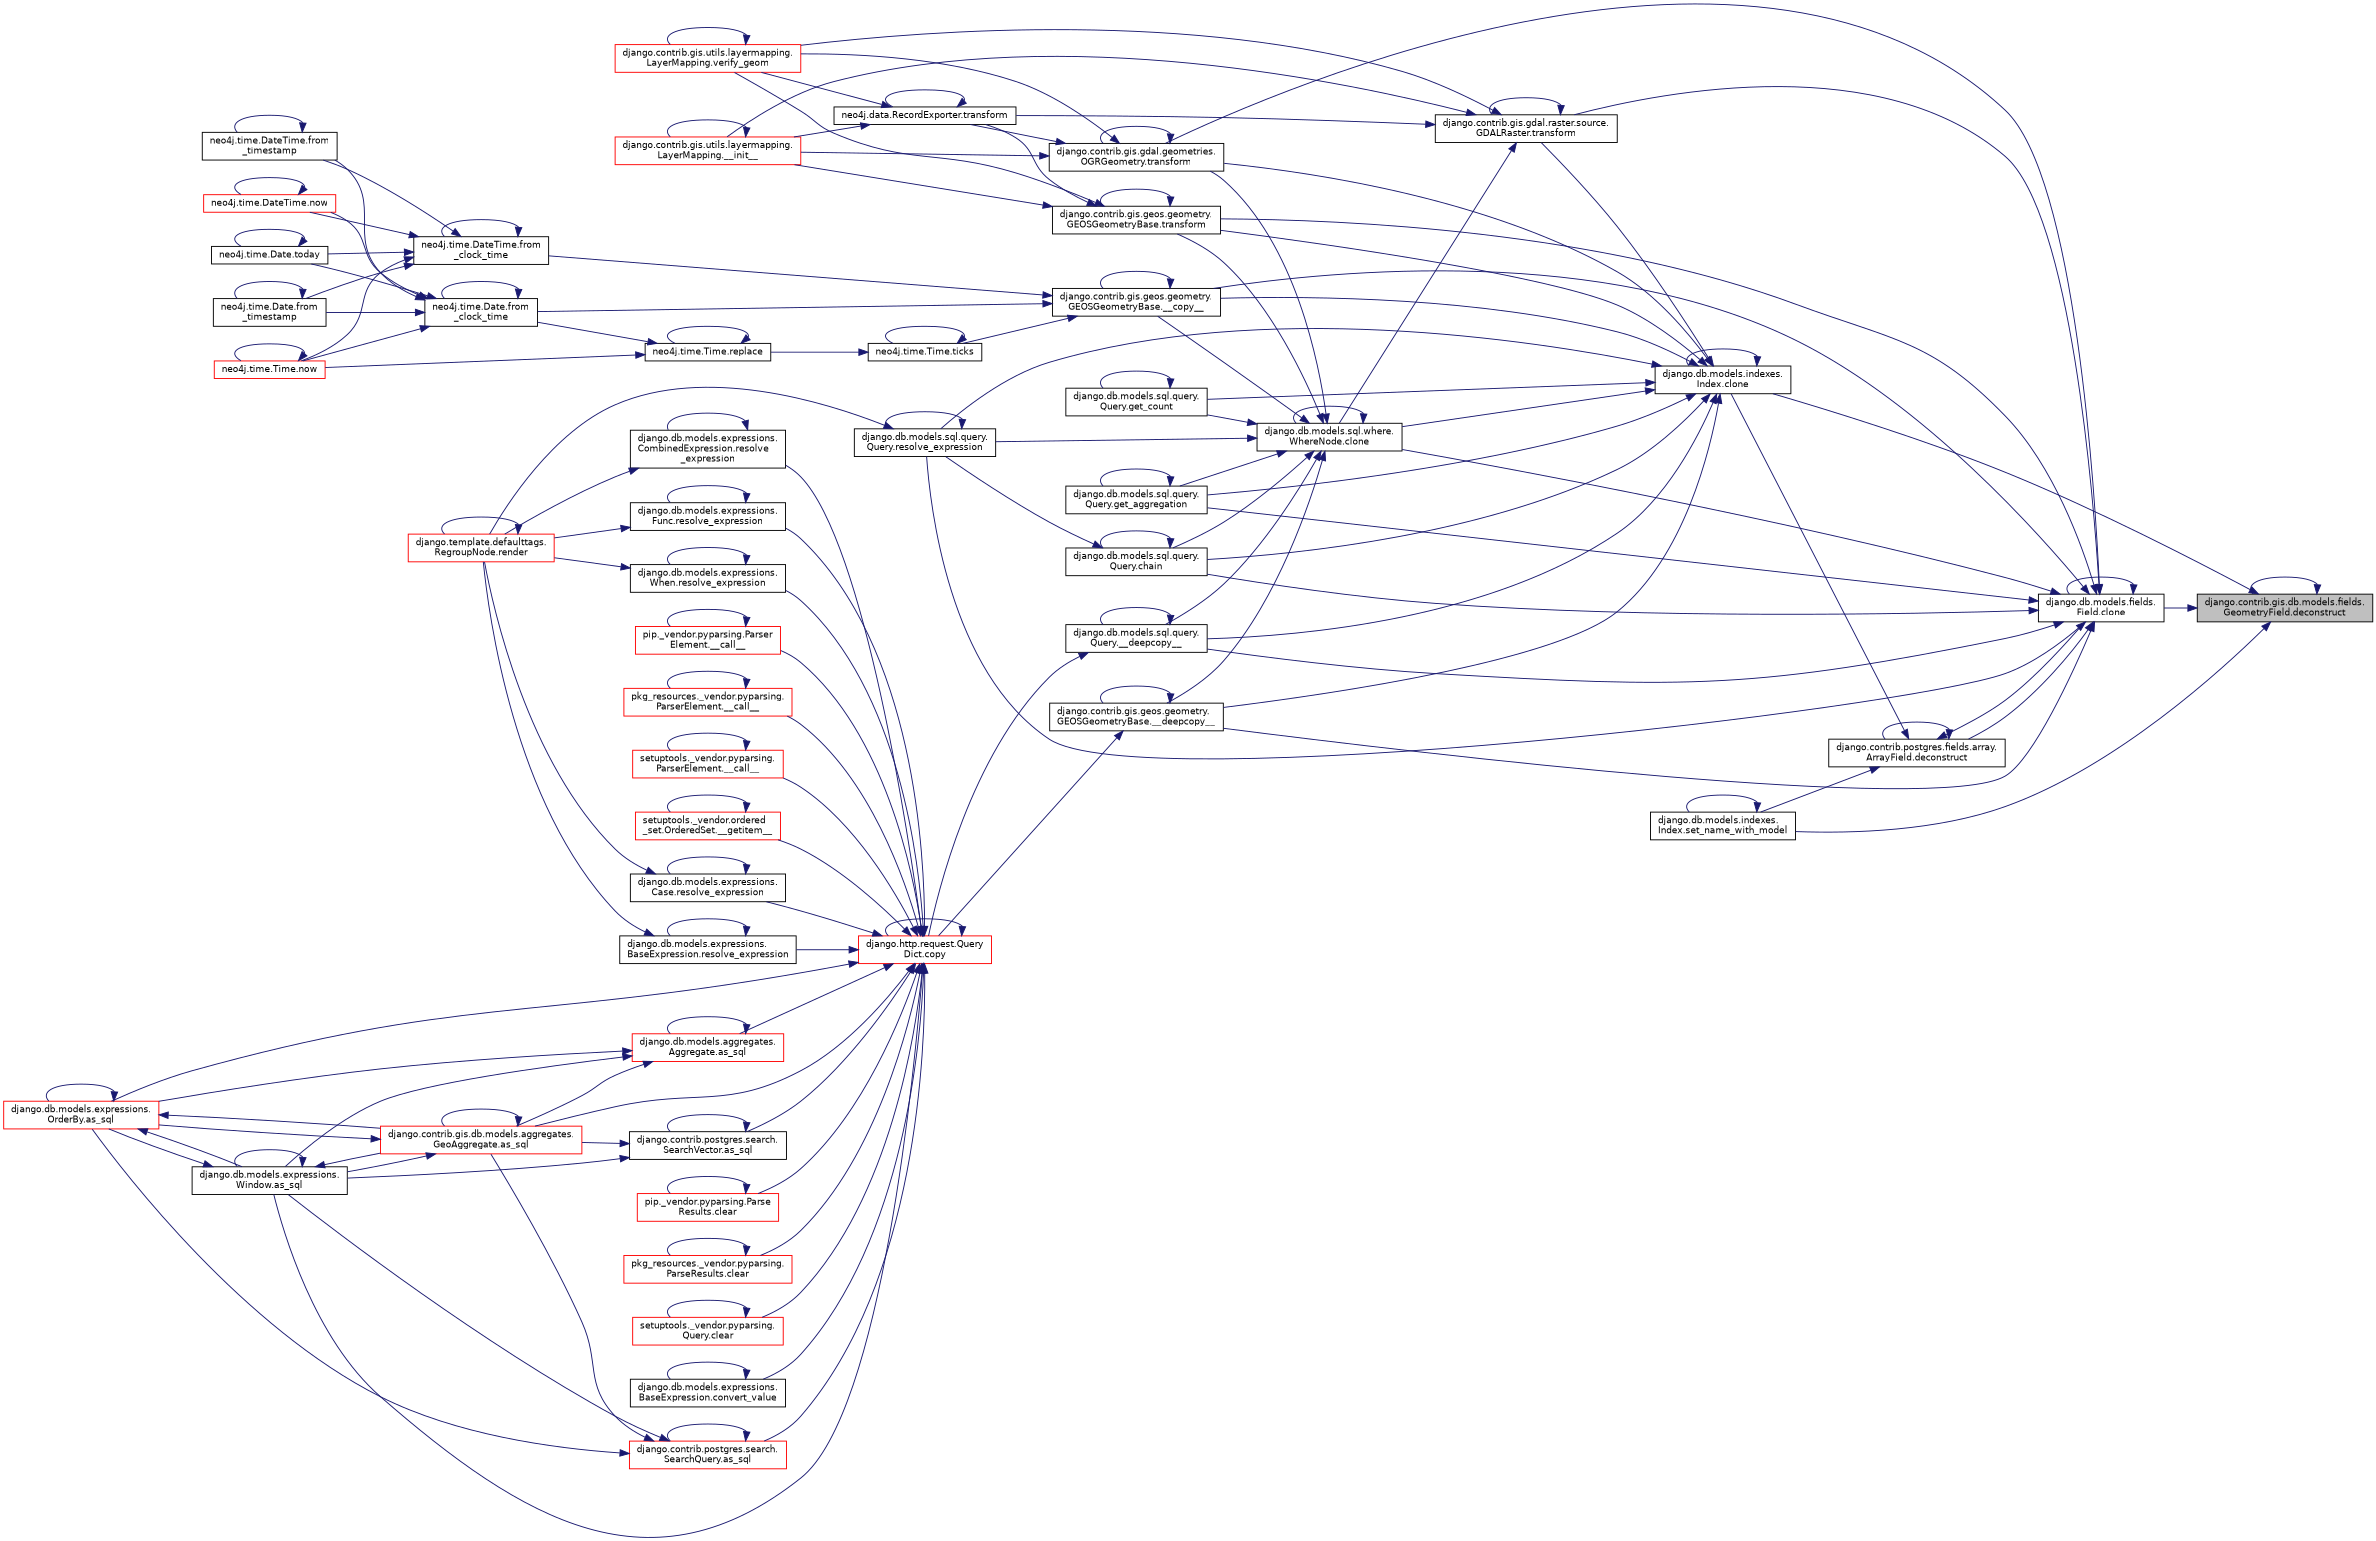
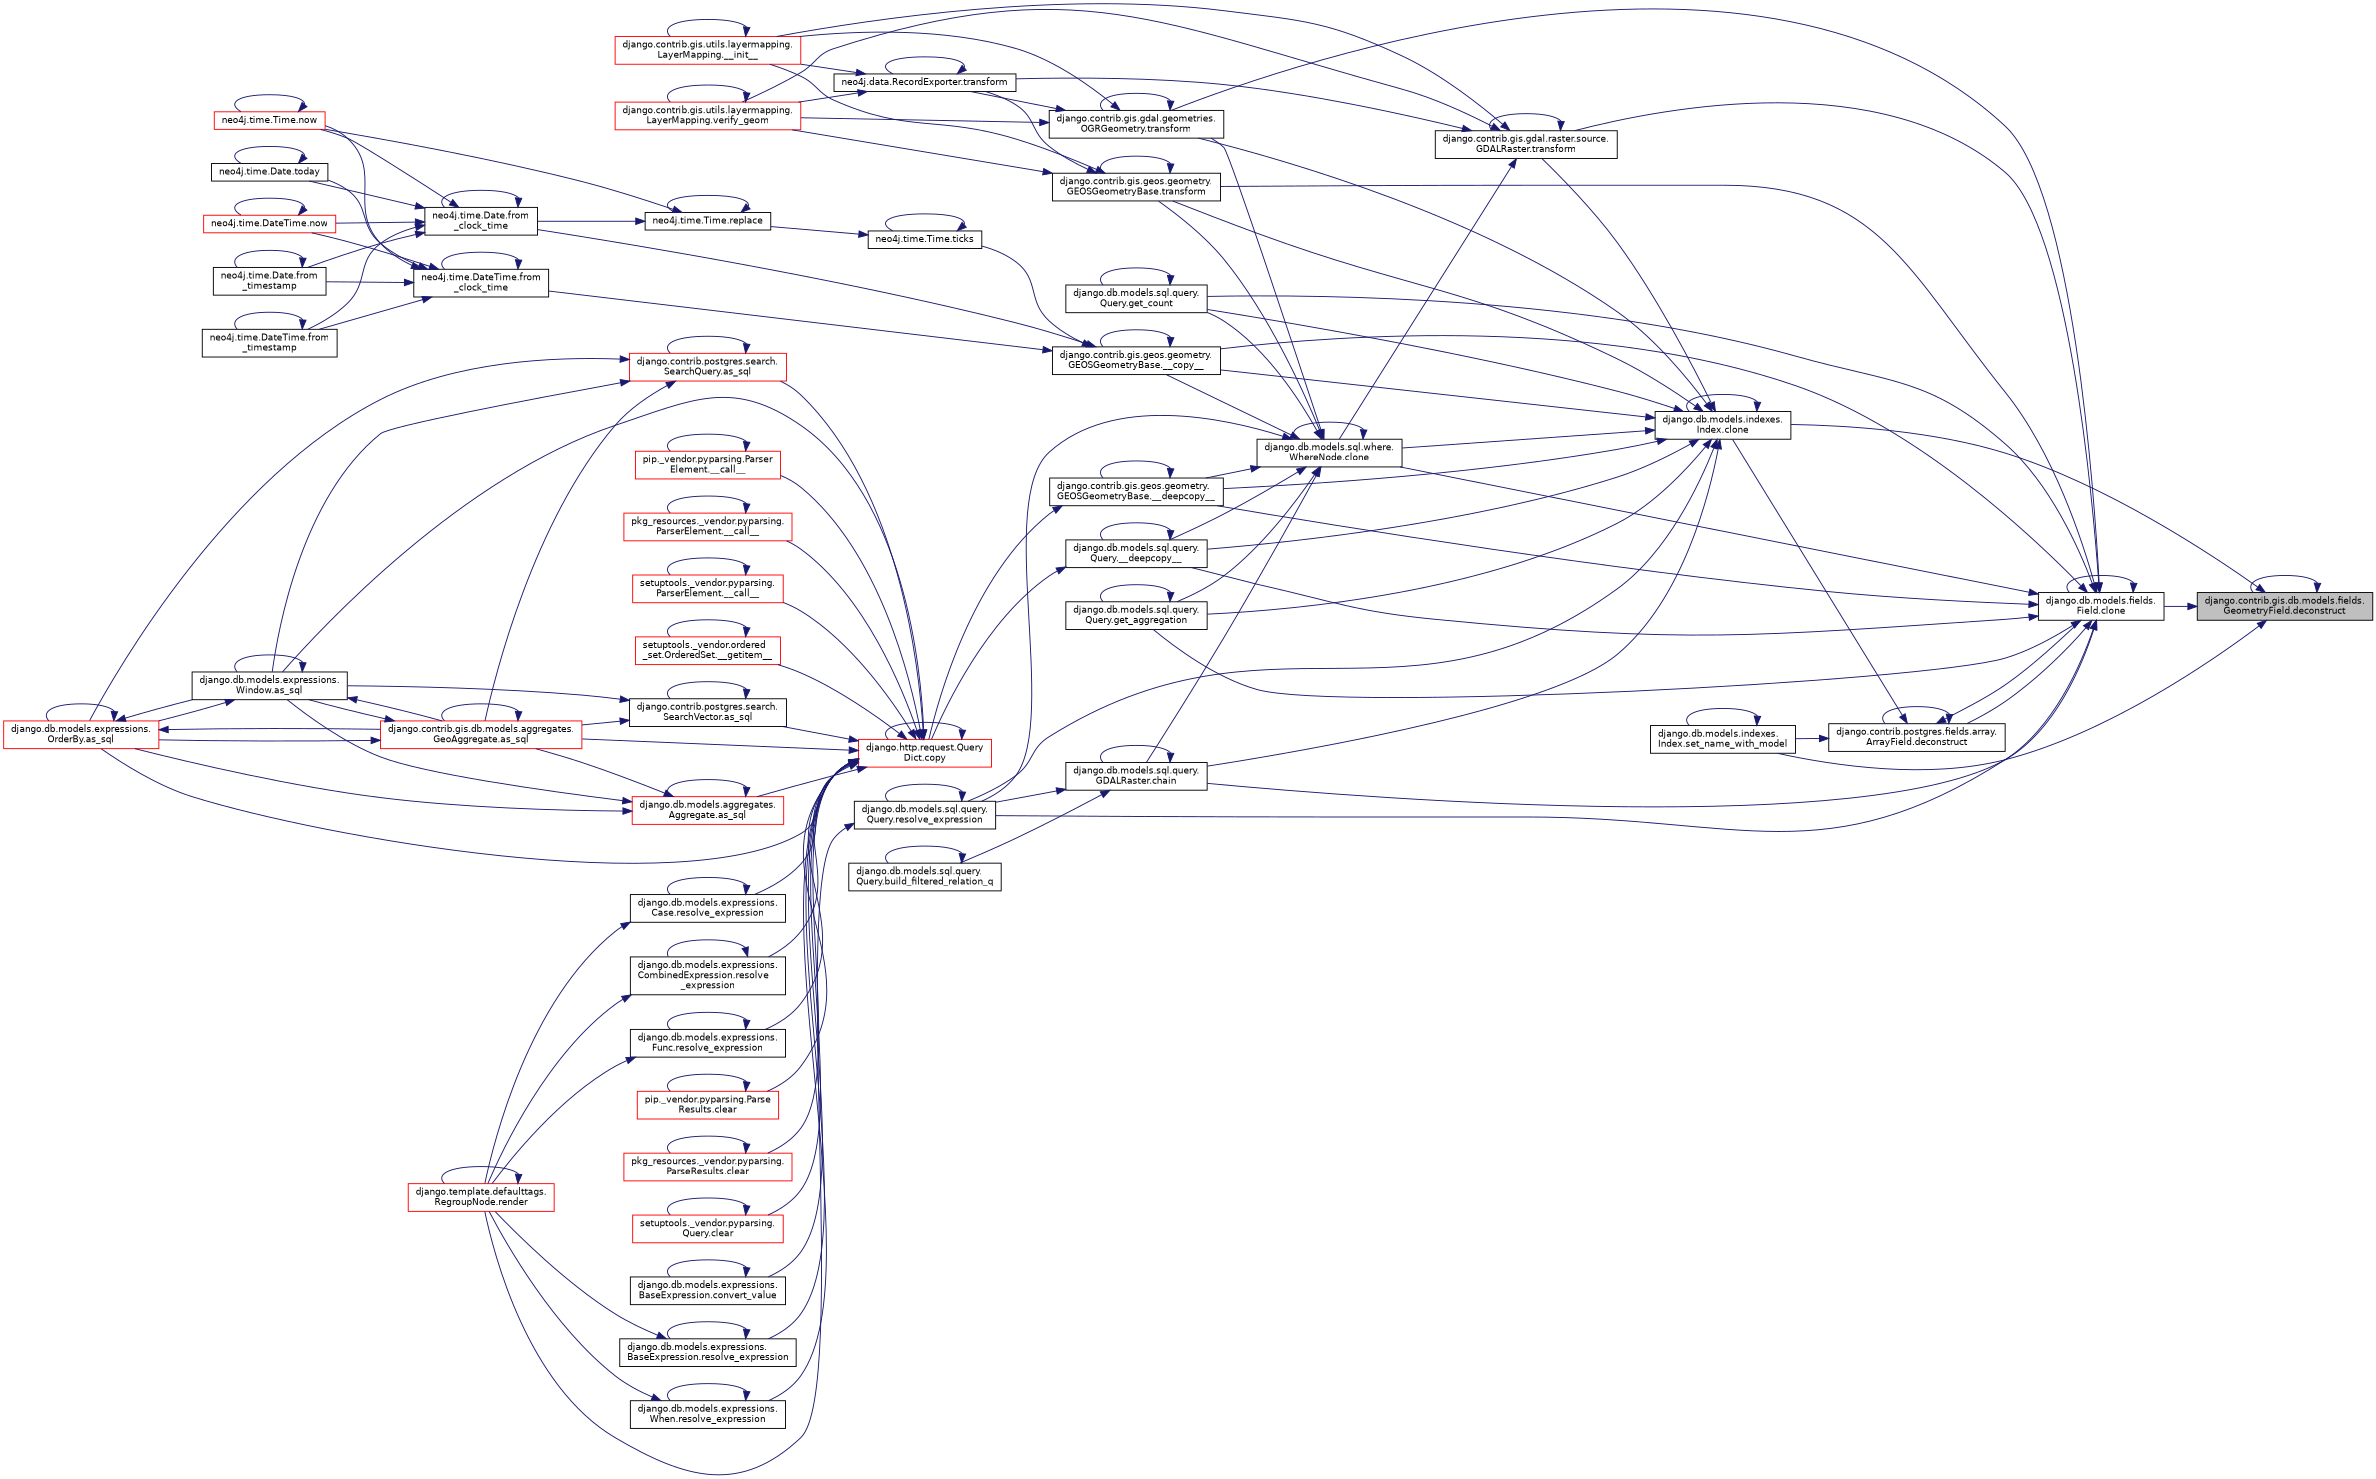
none -> (1700, 334)
(1137, 562) -> (1137, 776)
none -> (925, 877)
